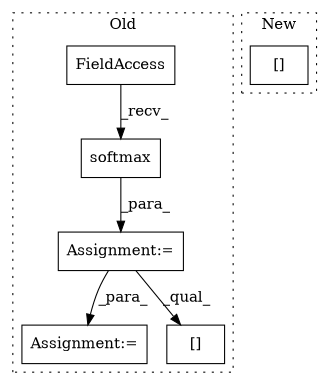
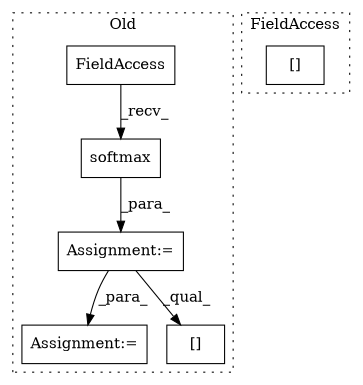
(279, 25) -> (296, 25)
